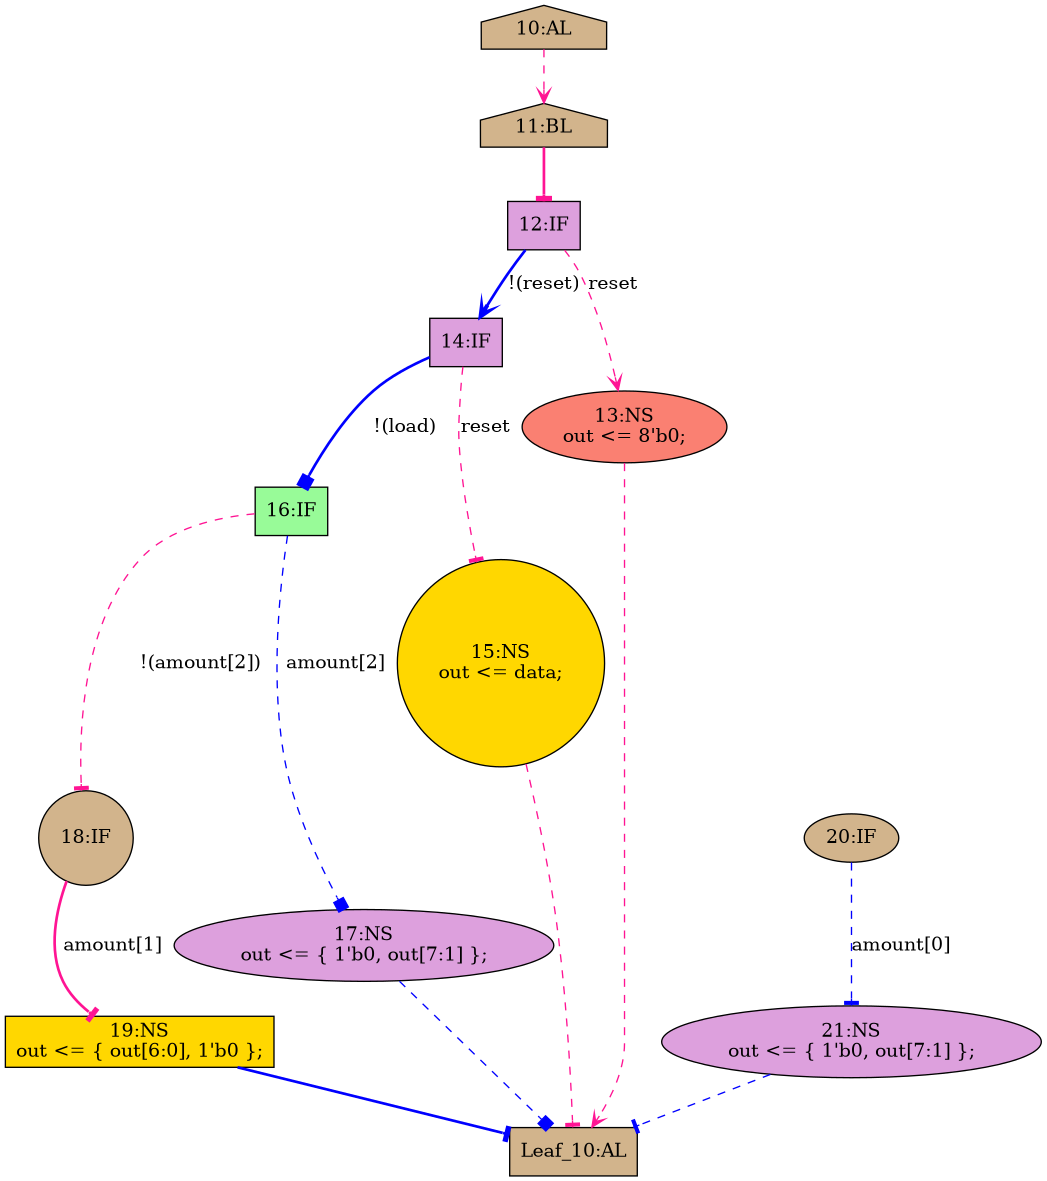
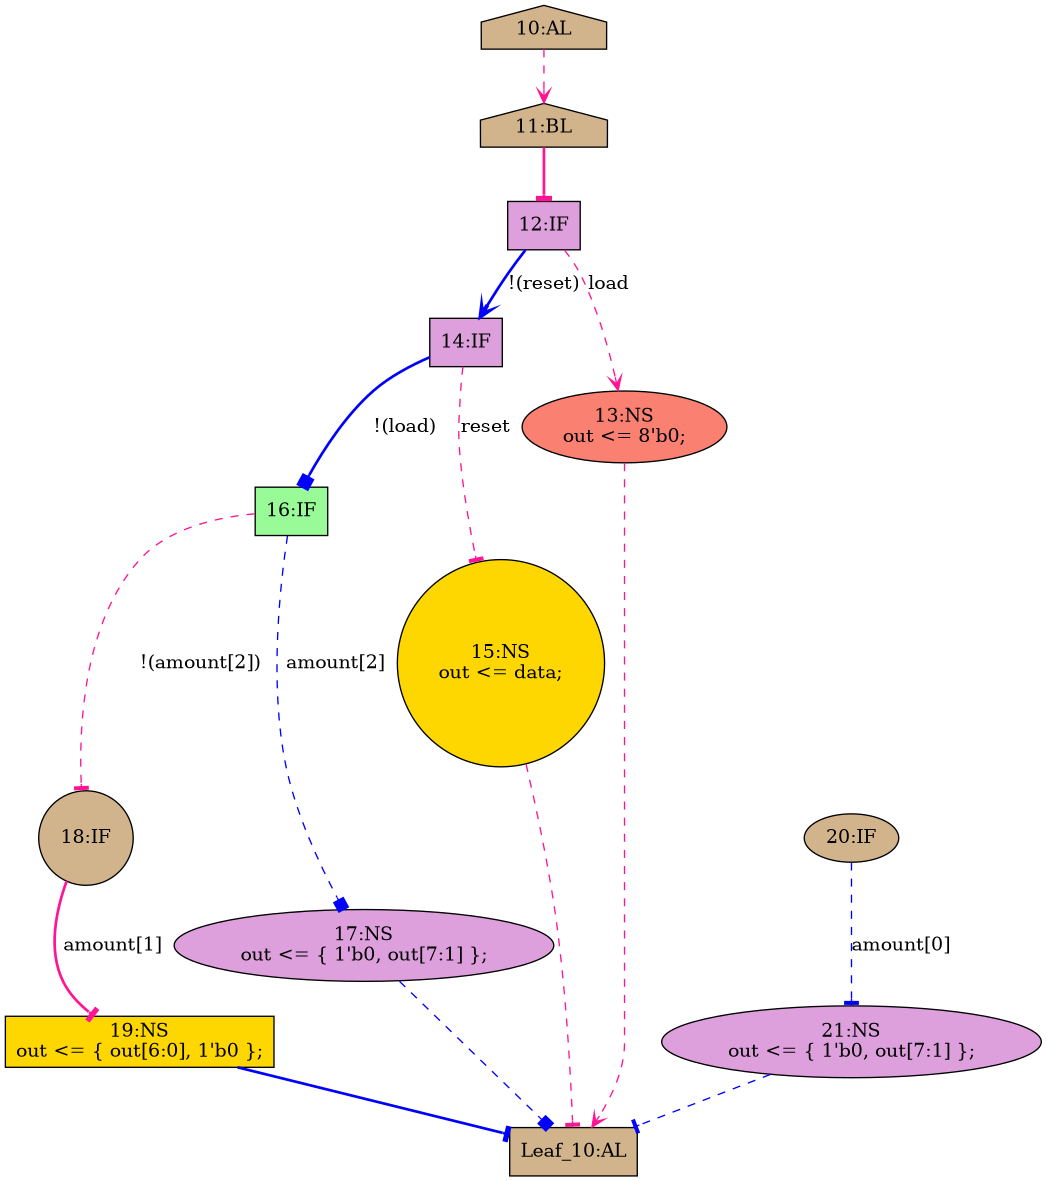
(613, 284) -> (609, 284)
